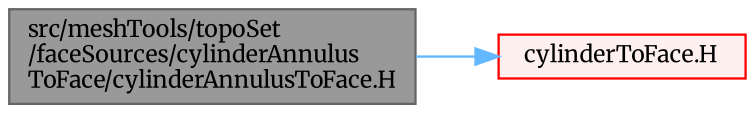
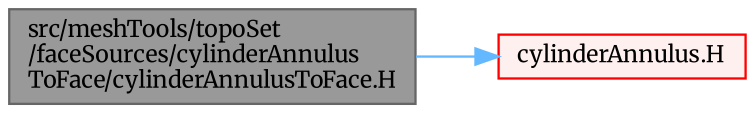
(622, 57) -> (622, 57)
